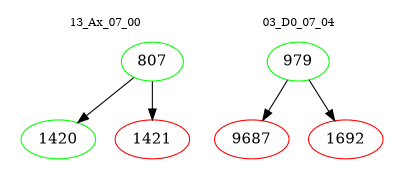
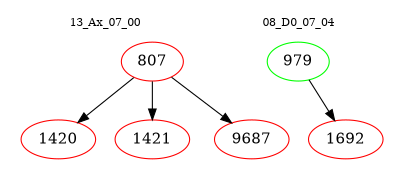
(299, 23) -> (299, 23)
(152, 62) -> (152, 62)
(278, 96) -> (191, 92)
(58, 139) -> (58, 139)
